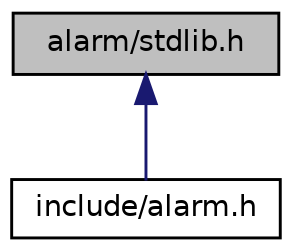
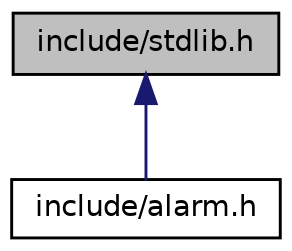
(146, 44) -> (146, 44)
